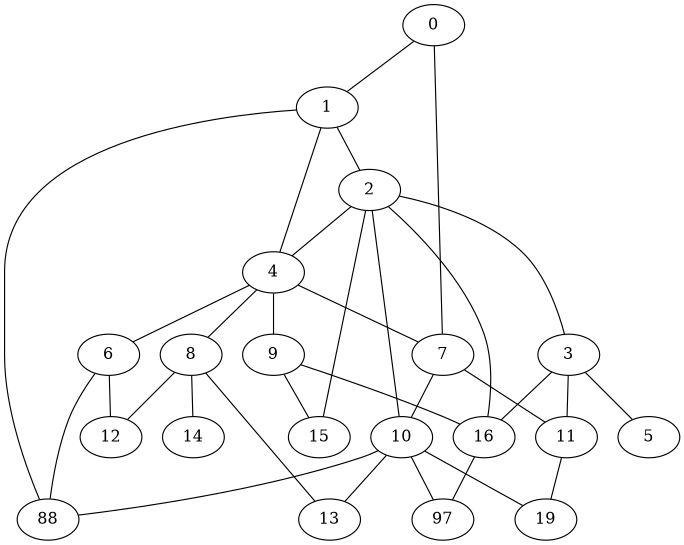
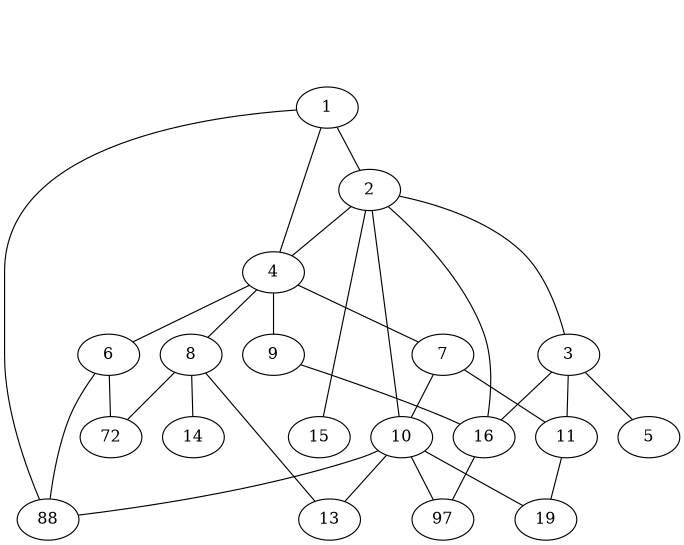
(434, 25) -> none
(296, 396) -> none
(111, 437) -> (111, 437)
